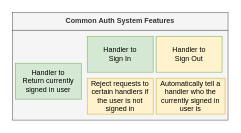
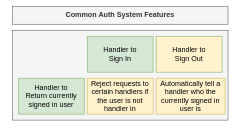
(120, 21) -> (120, 15)
(48, 81) -> (51, 96)
(120, 96) -> (120, 96)
